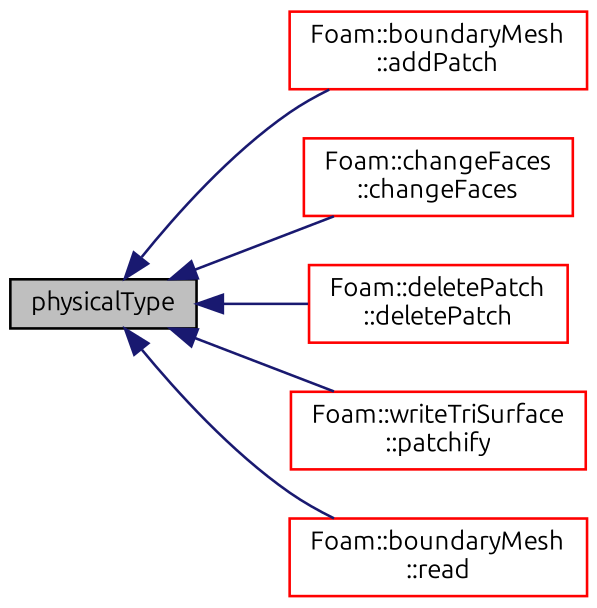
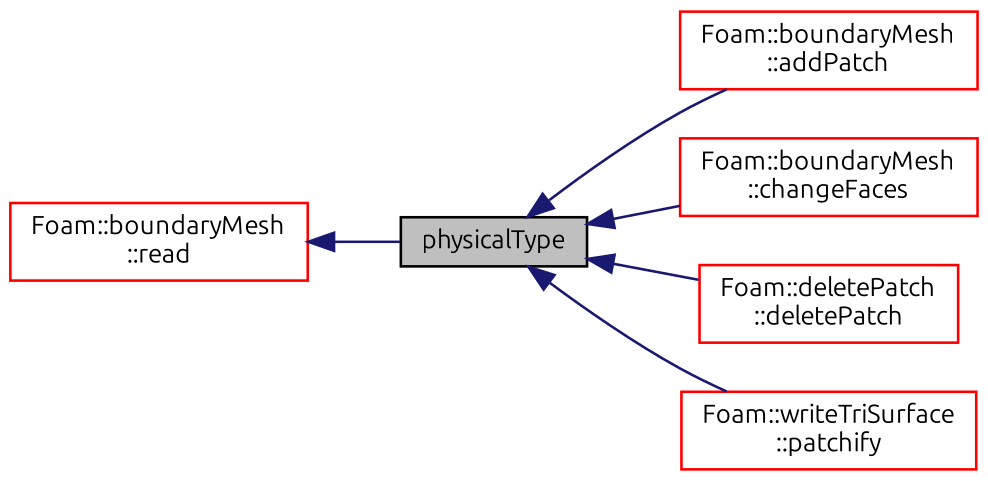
(438, 177) -> (829, 177)
(230, 444) -> (367, 242)
